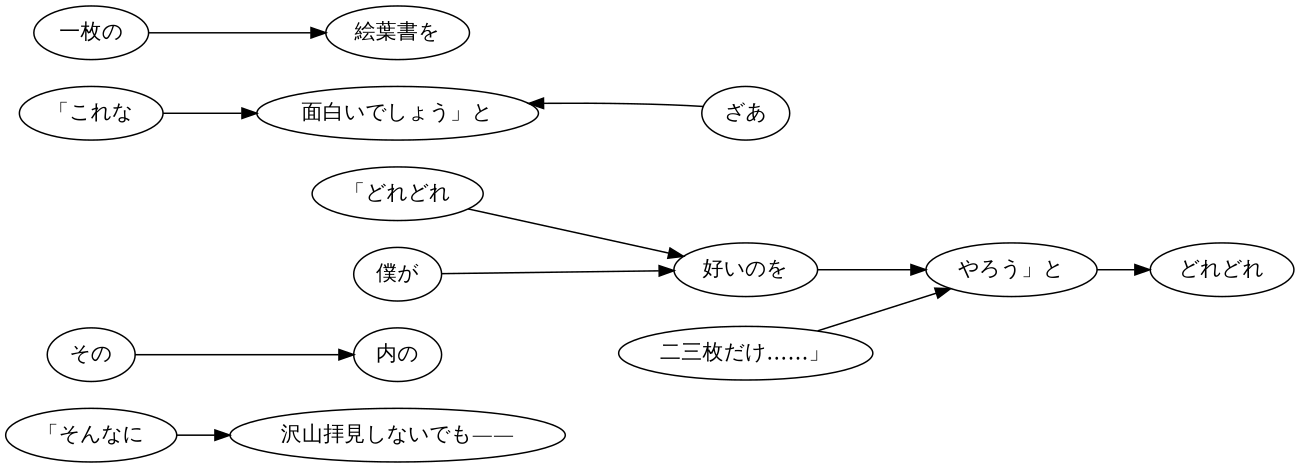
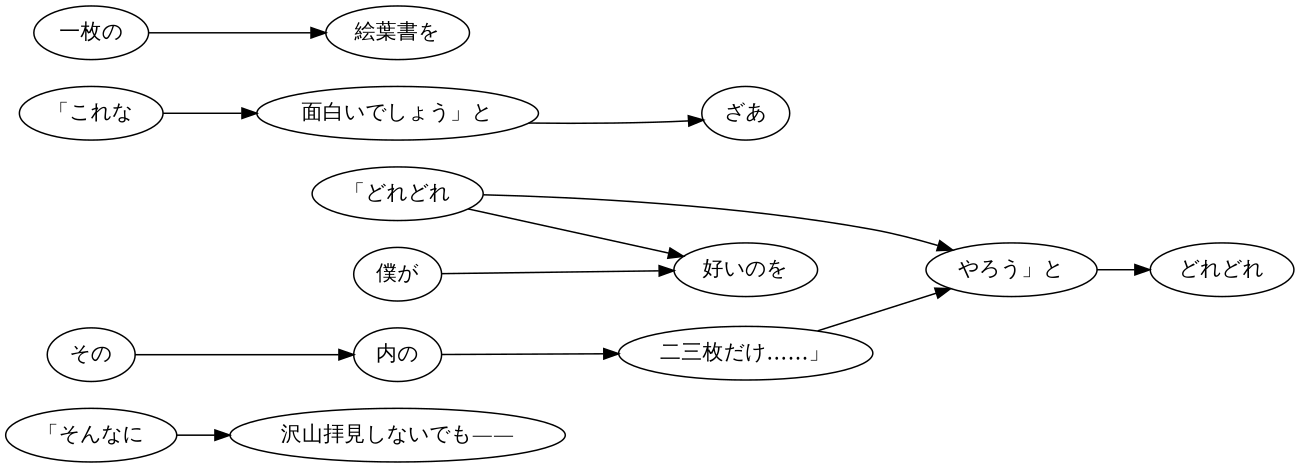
(624, 104) -> (609, 123)
(864, 270) -> (712, 208)
none -> (522, 354)
